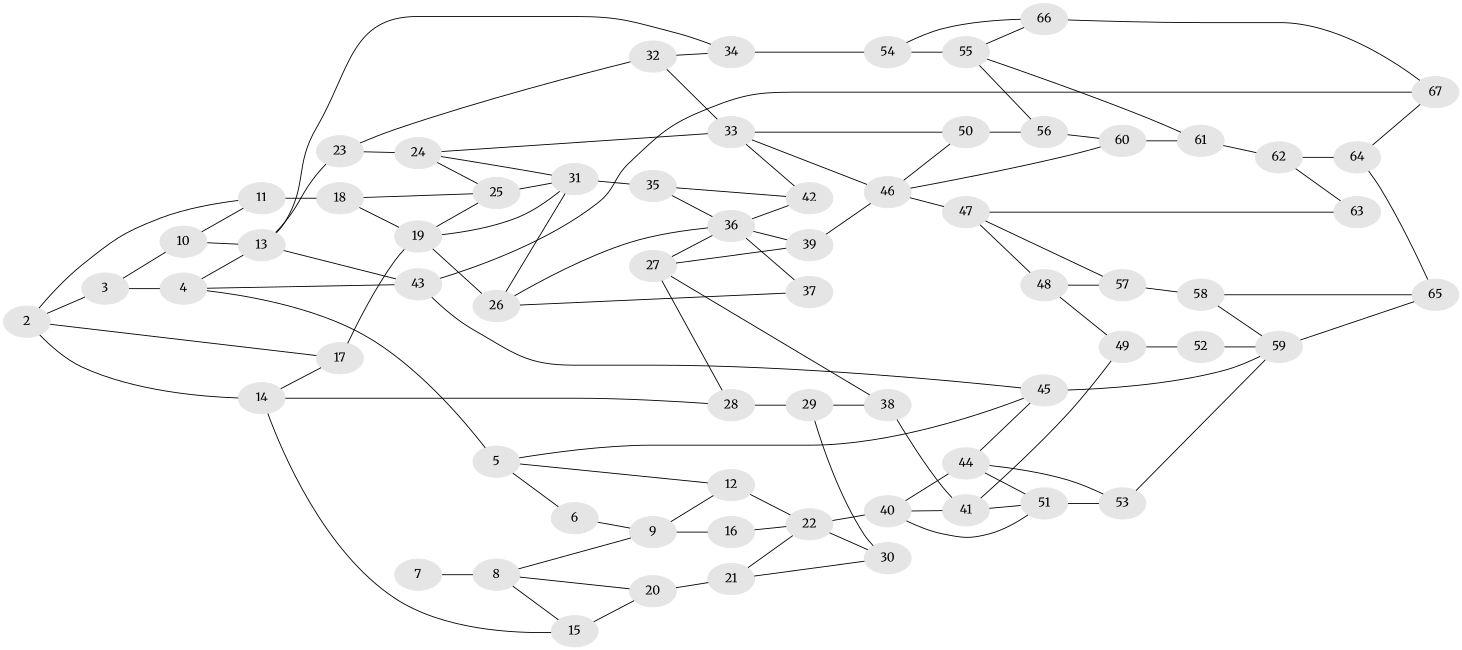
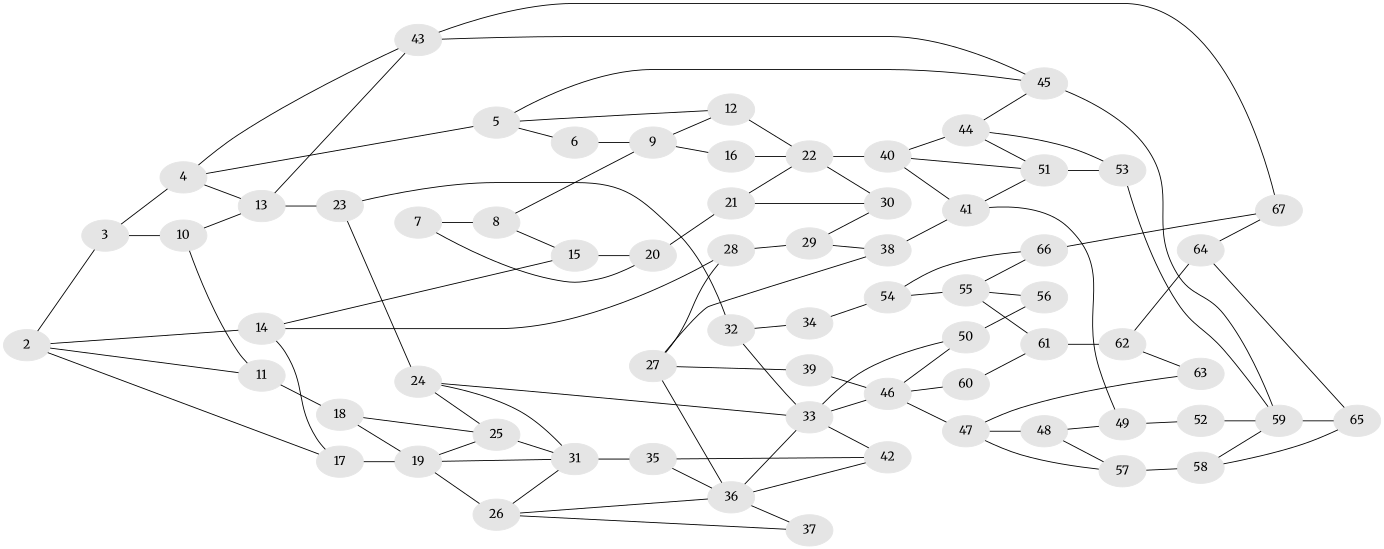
(428, 17) -> none
(1083, 137) -> none
(770, 236) -> (776, 452)
(575, 583) -> (533, 274)
